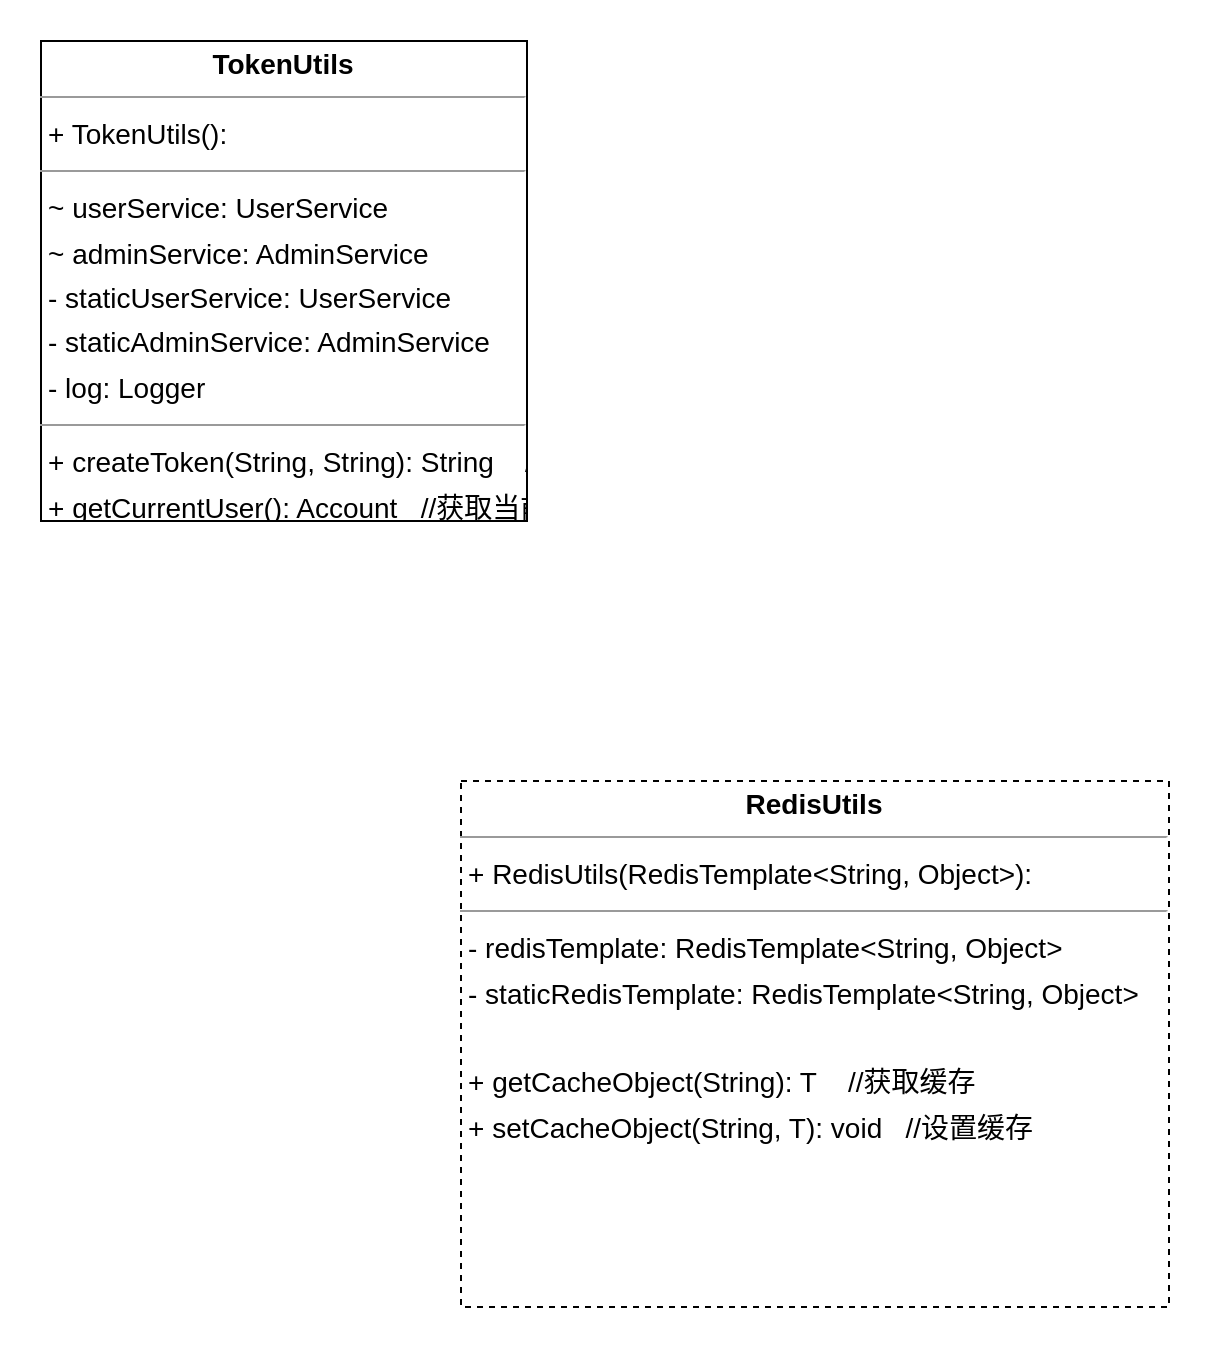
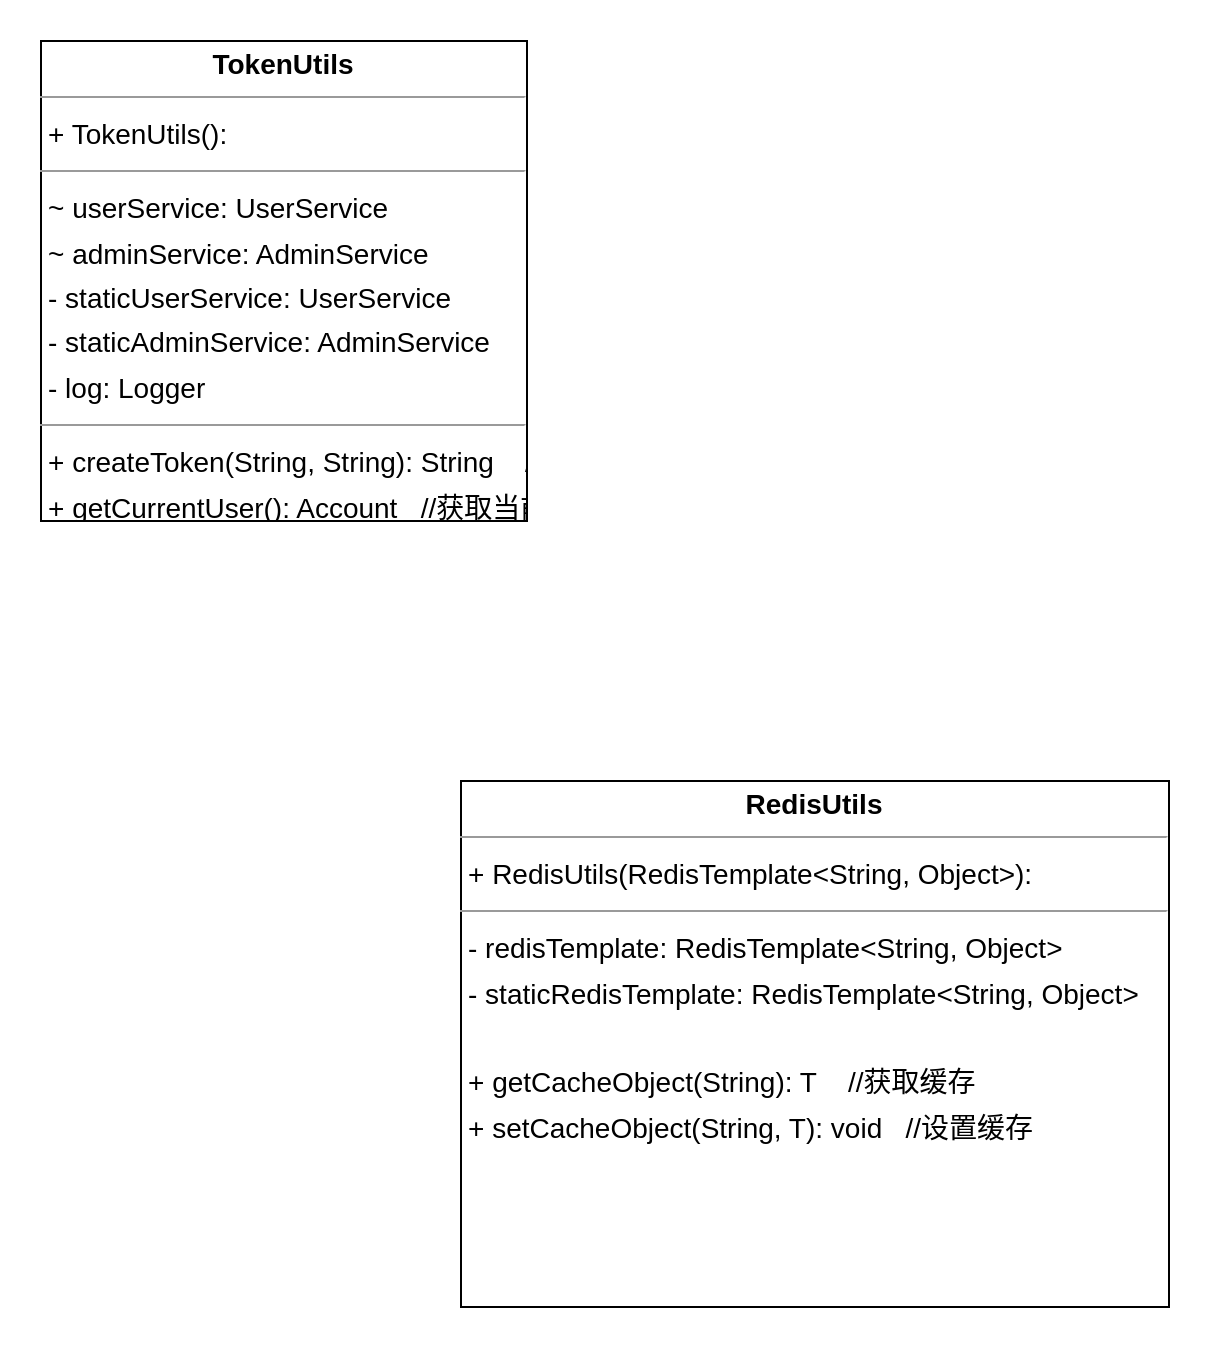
(815, 1044) -> (815, 1044)
